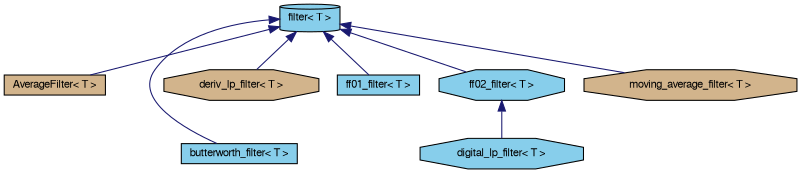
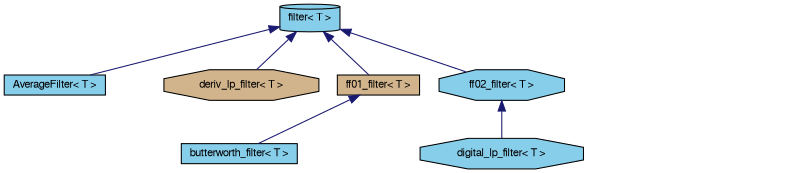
(157, 67) -> (304, 122)
(55, 85) -> (55, 85)
(378, 85) -> (378, 85)
(690, 85) -> none
